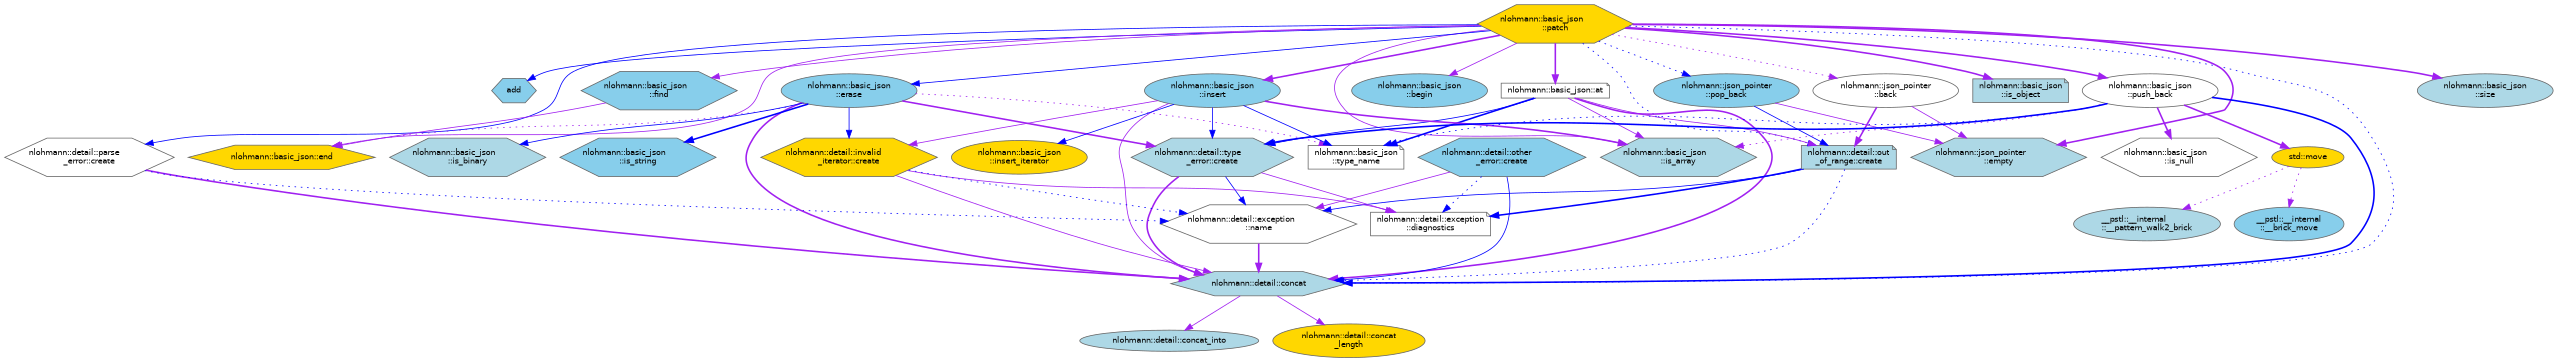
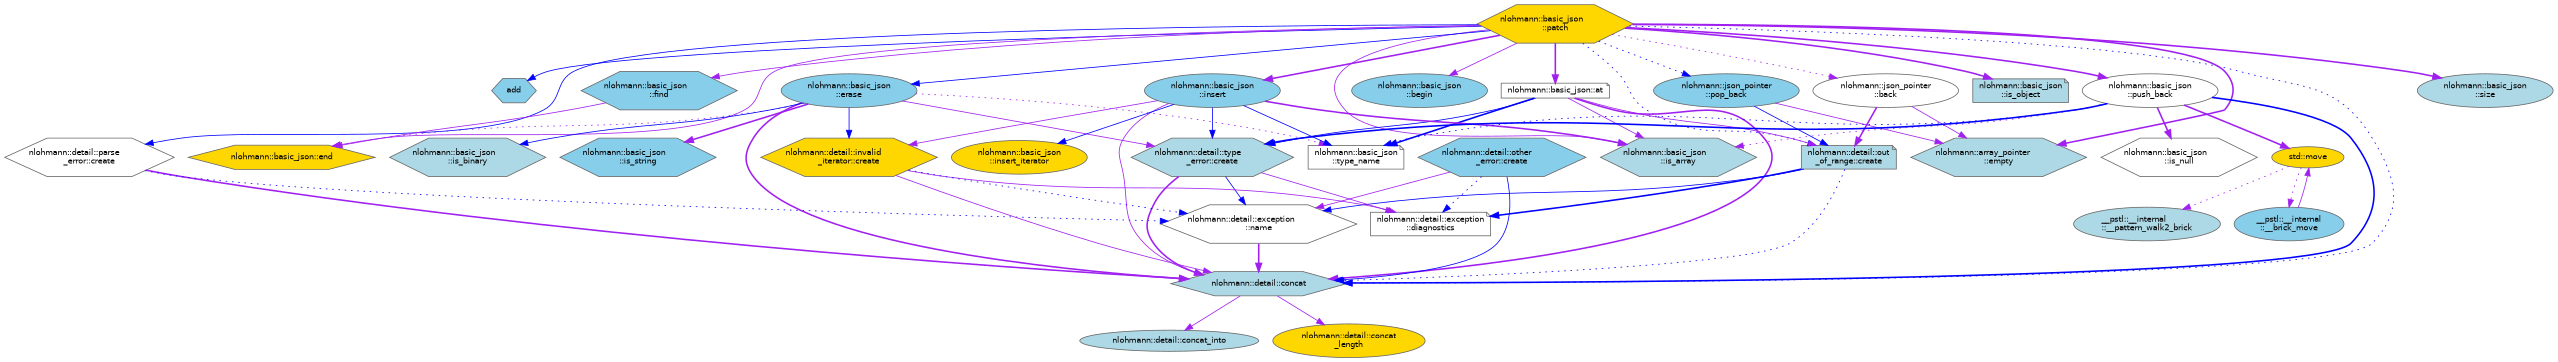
(1012, 121) -> (1012, 121)
(751, 122) -> (751, 122)
(1999, 157) -> (1999, 157)
none -> (2303, 192)
